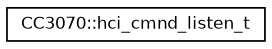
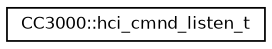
(136, 24) -> (136, 24)
